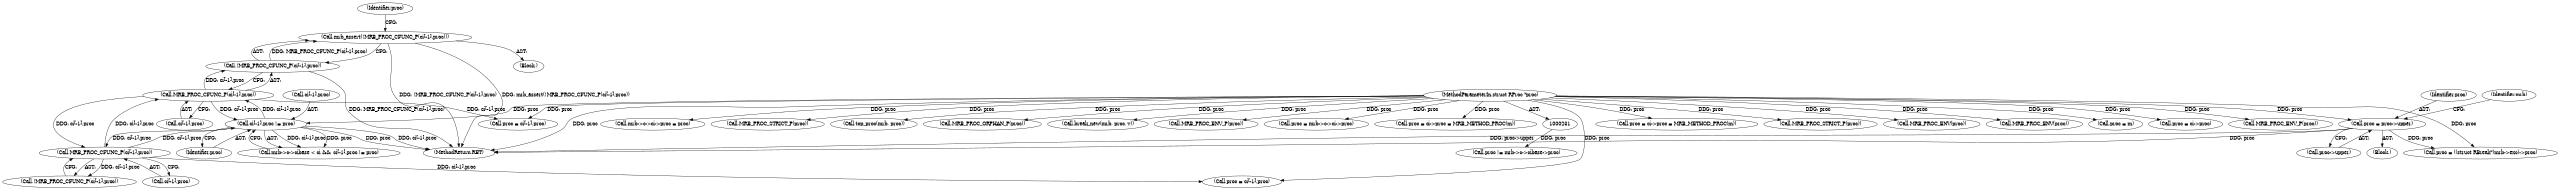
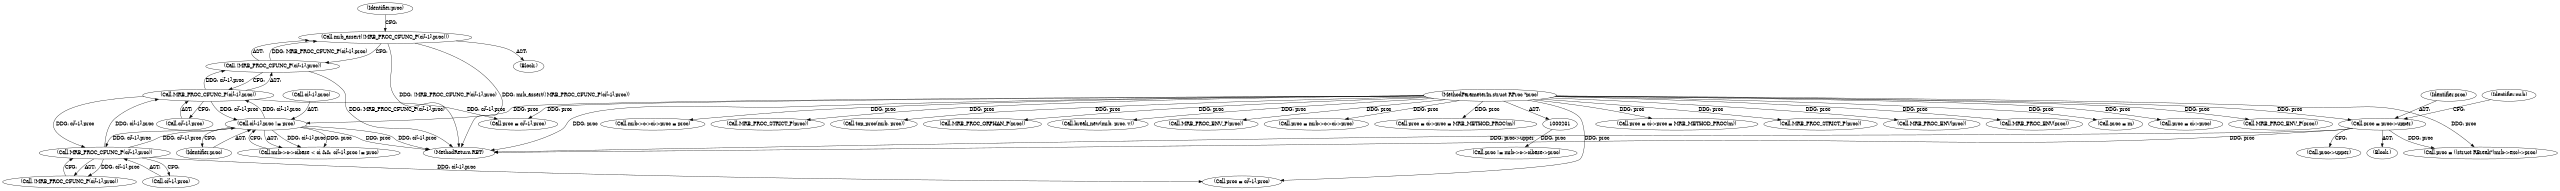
(2354, 139) -> none
